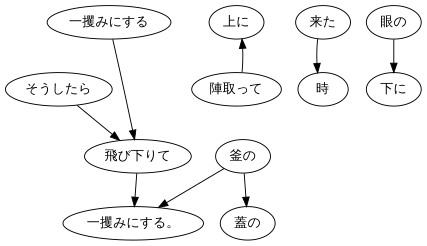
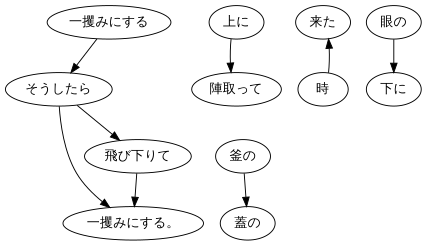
(317, 51) -> (329, 61)
(243, 60) -> (230, 51)
(123, 85) -> (87, 52)
(195, 186) -> (70, 159)
